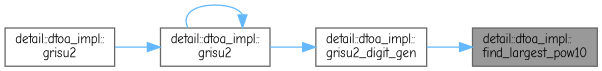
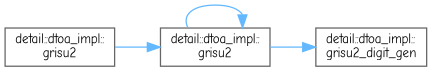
(535, 47) -> none
